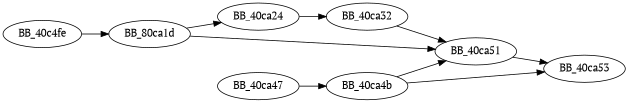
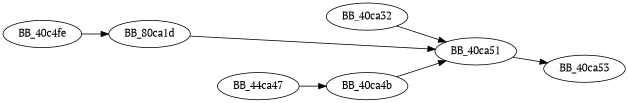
(258, 17) -> none
(472, 78) -> none
(258, 86) -> (258, 86)
